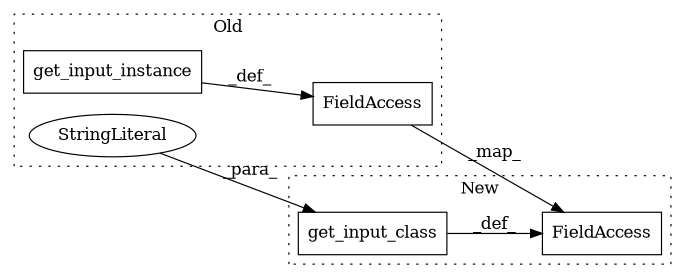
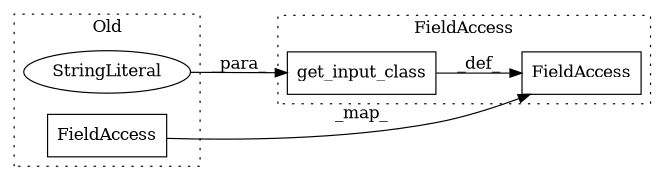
(113, 72) -> none
(480, 189) -> (464, 29)
